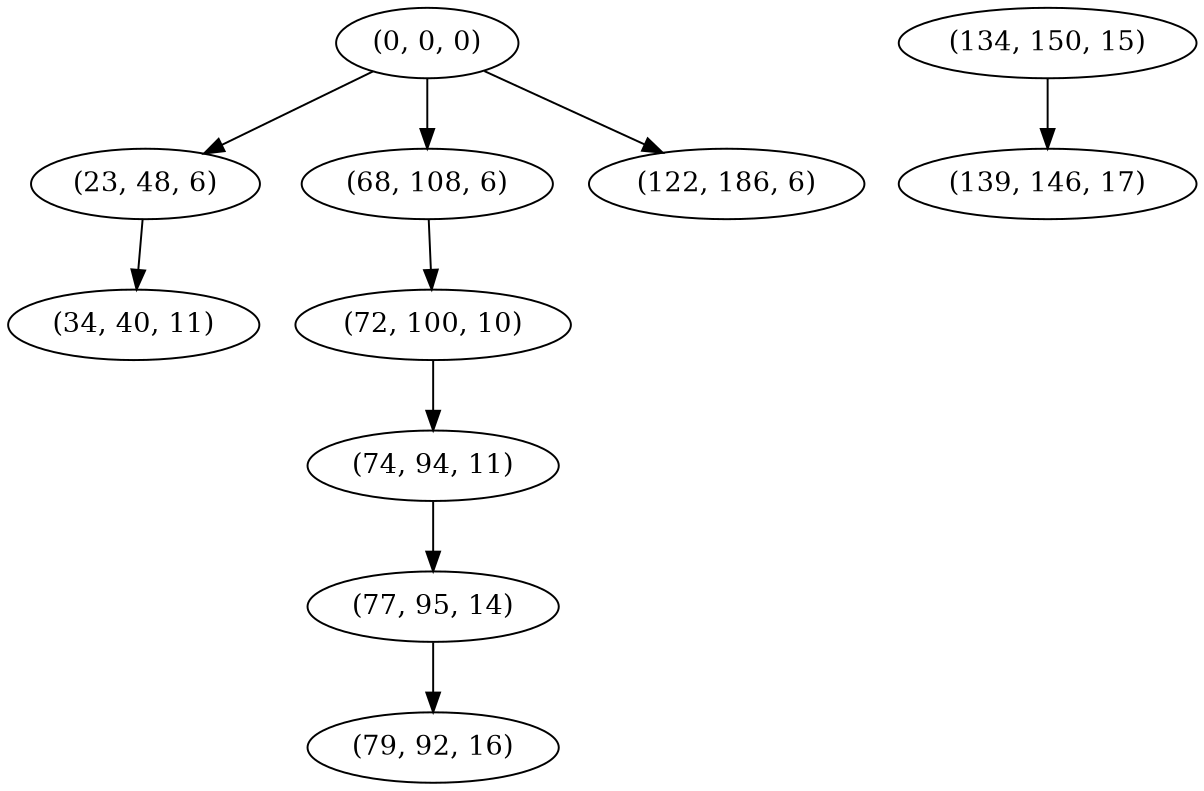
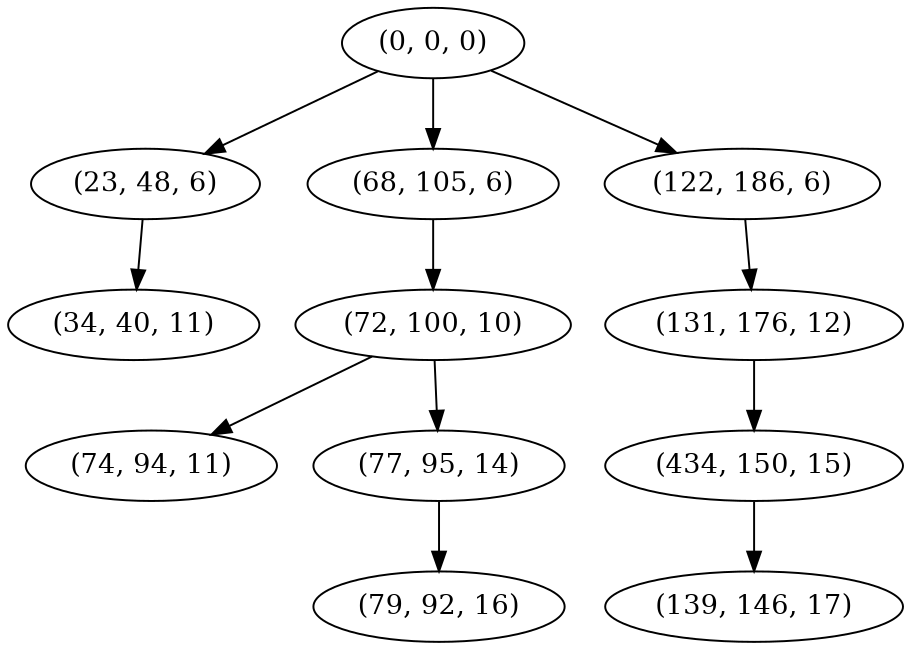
(1048, 43) -> (754, 466)
(427, 184) -> (433, 184)
none -> (754, 325)
(433, 527) -> (436, 386)
